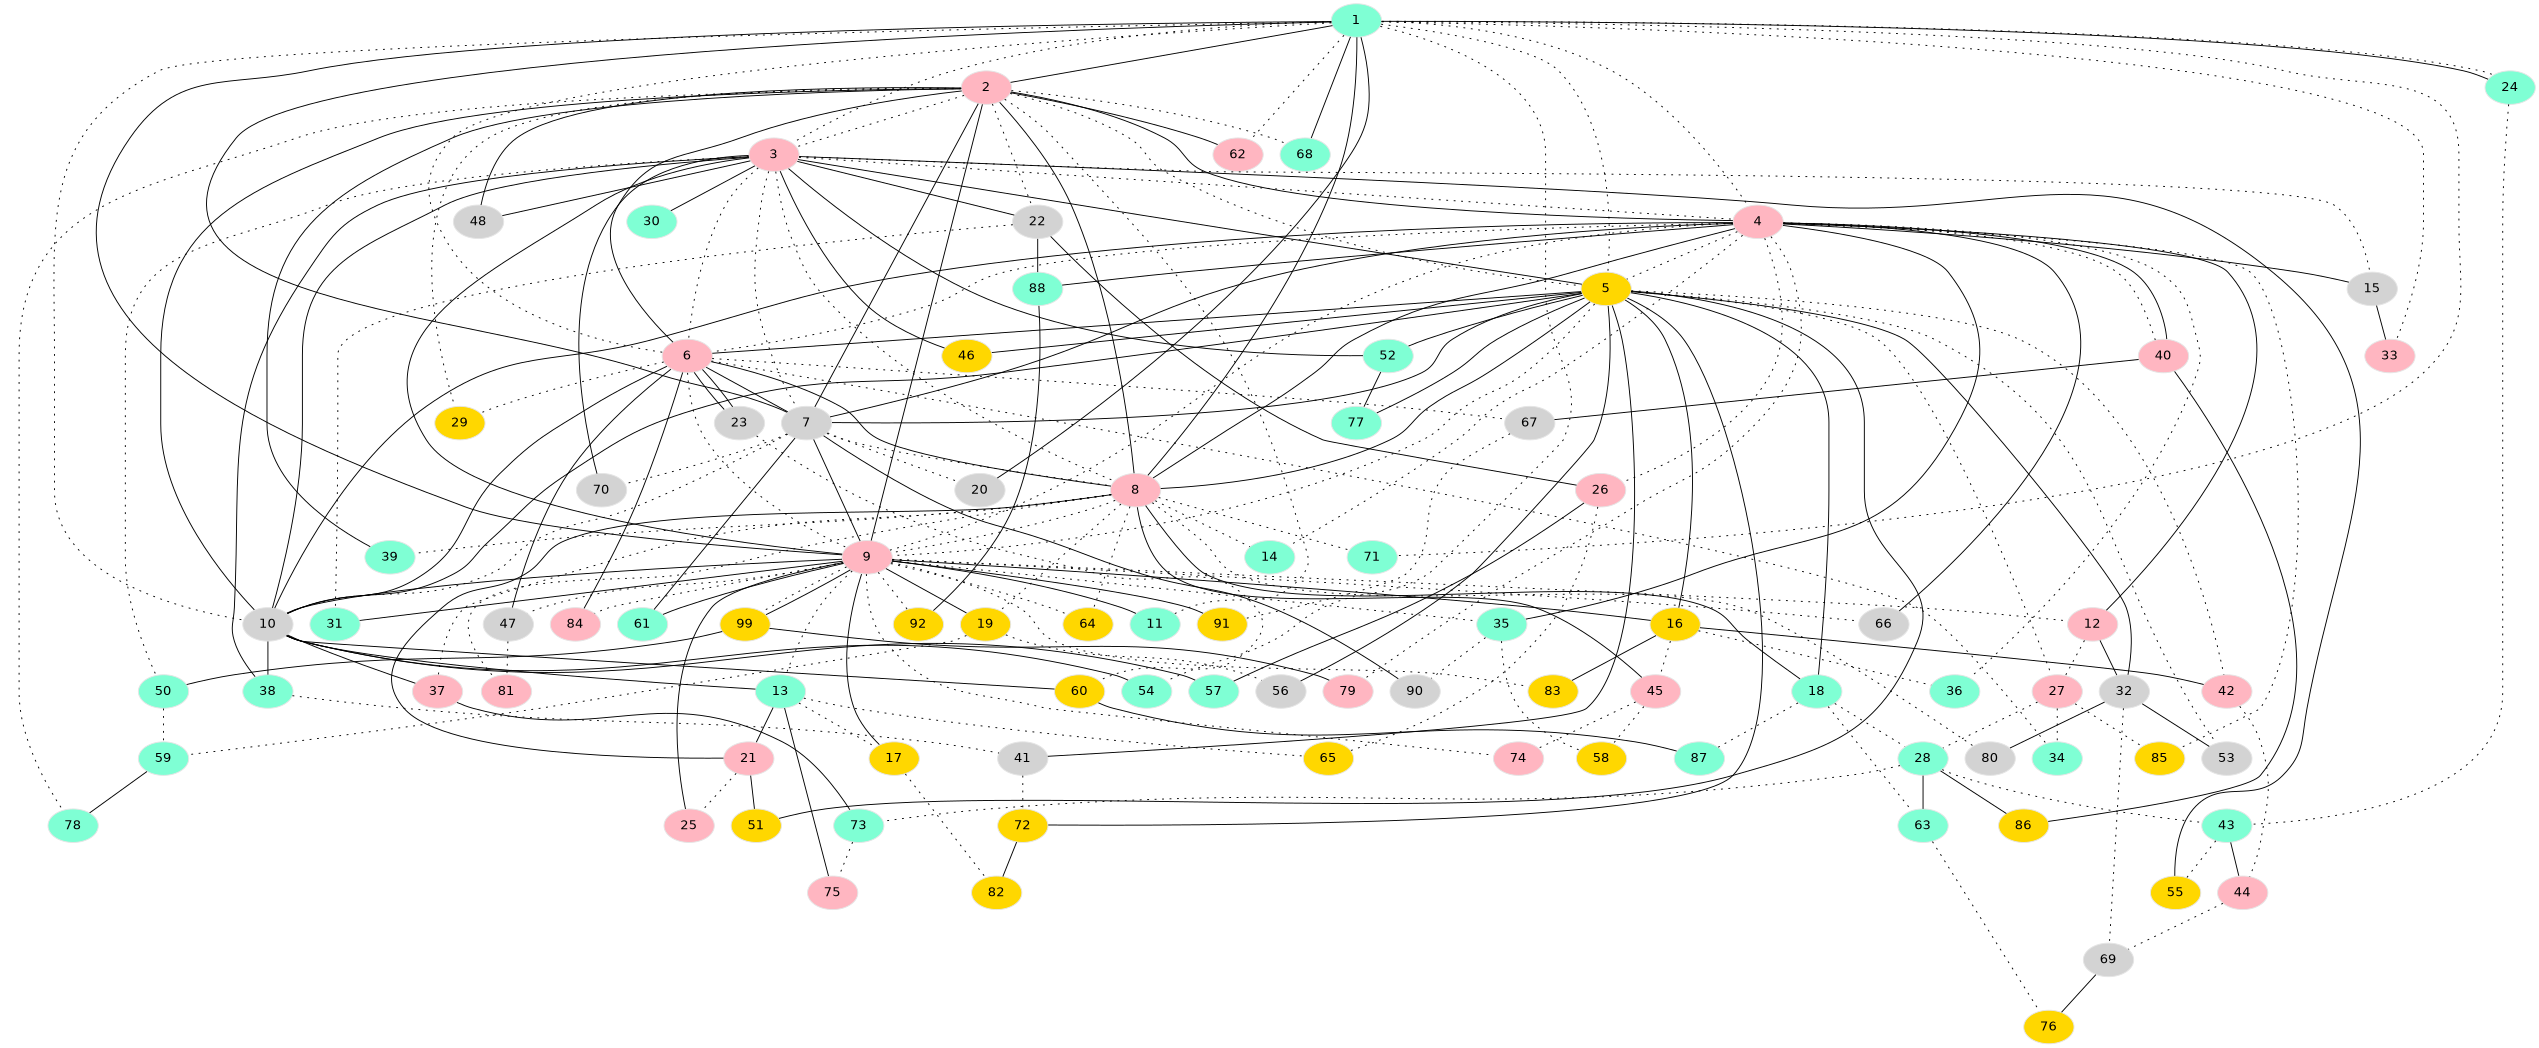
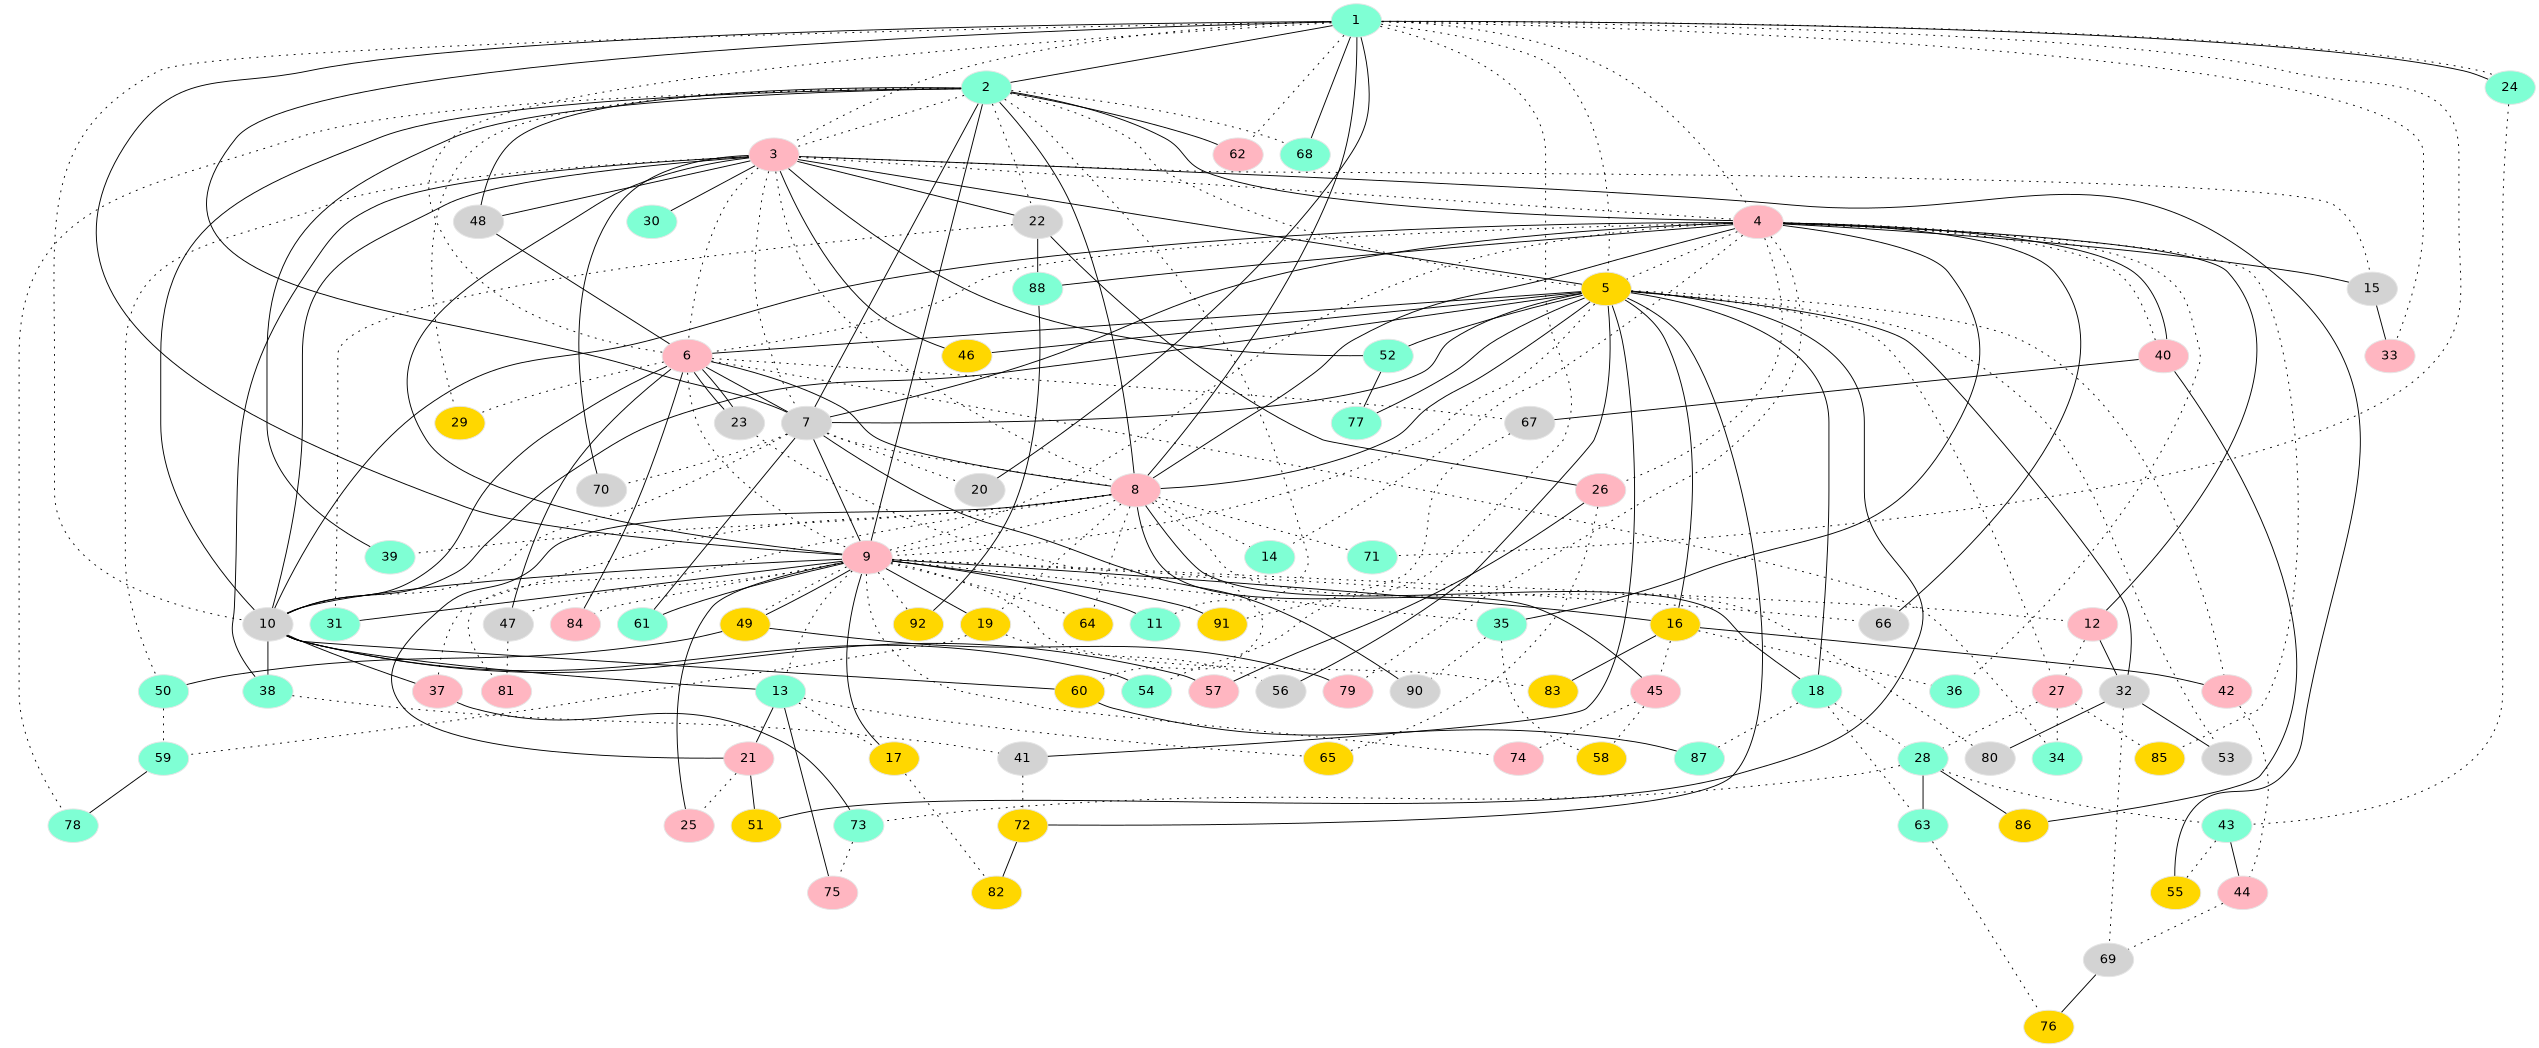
(986, 88) -> (986, 88)
(704, 149) -> (579, 286)
(745, 624) -> (745, 624)
(1214, 692) -> (1214, 692)
